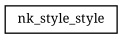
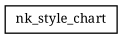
(61, 20) -> (61, 20)
